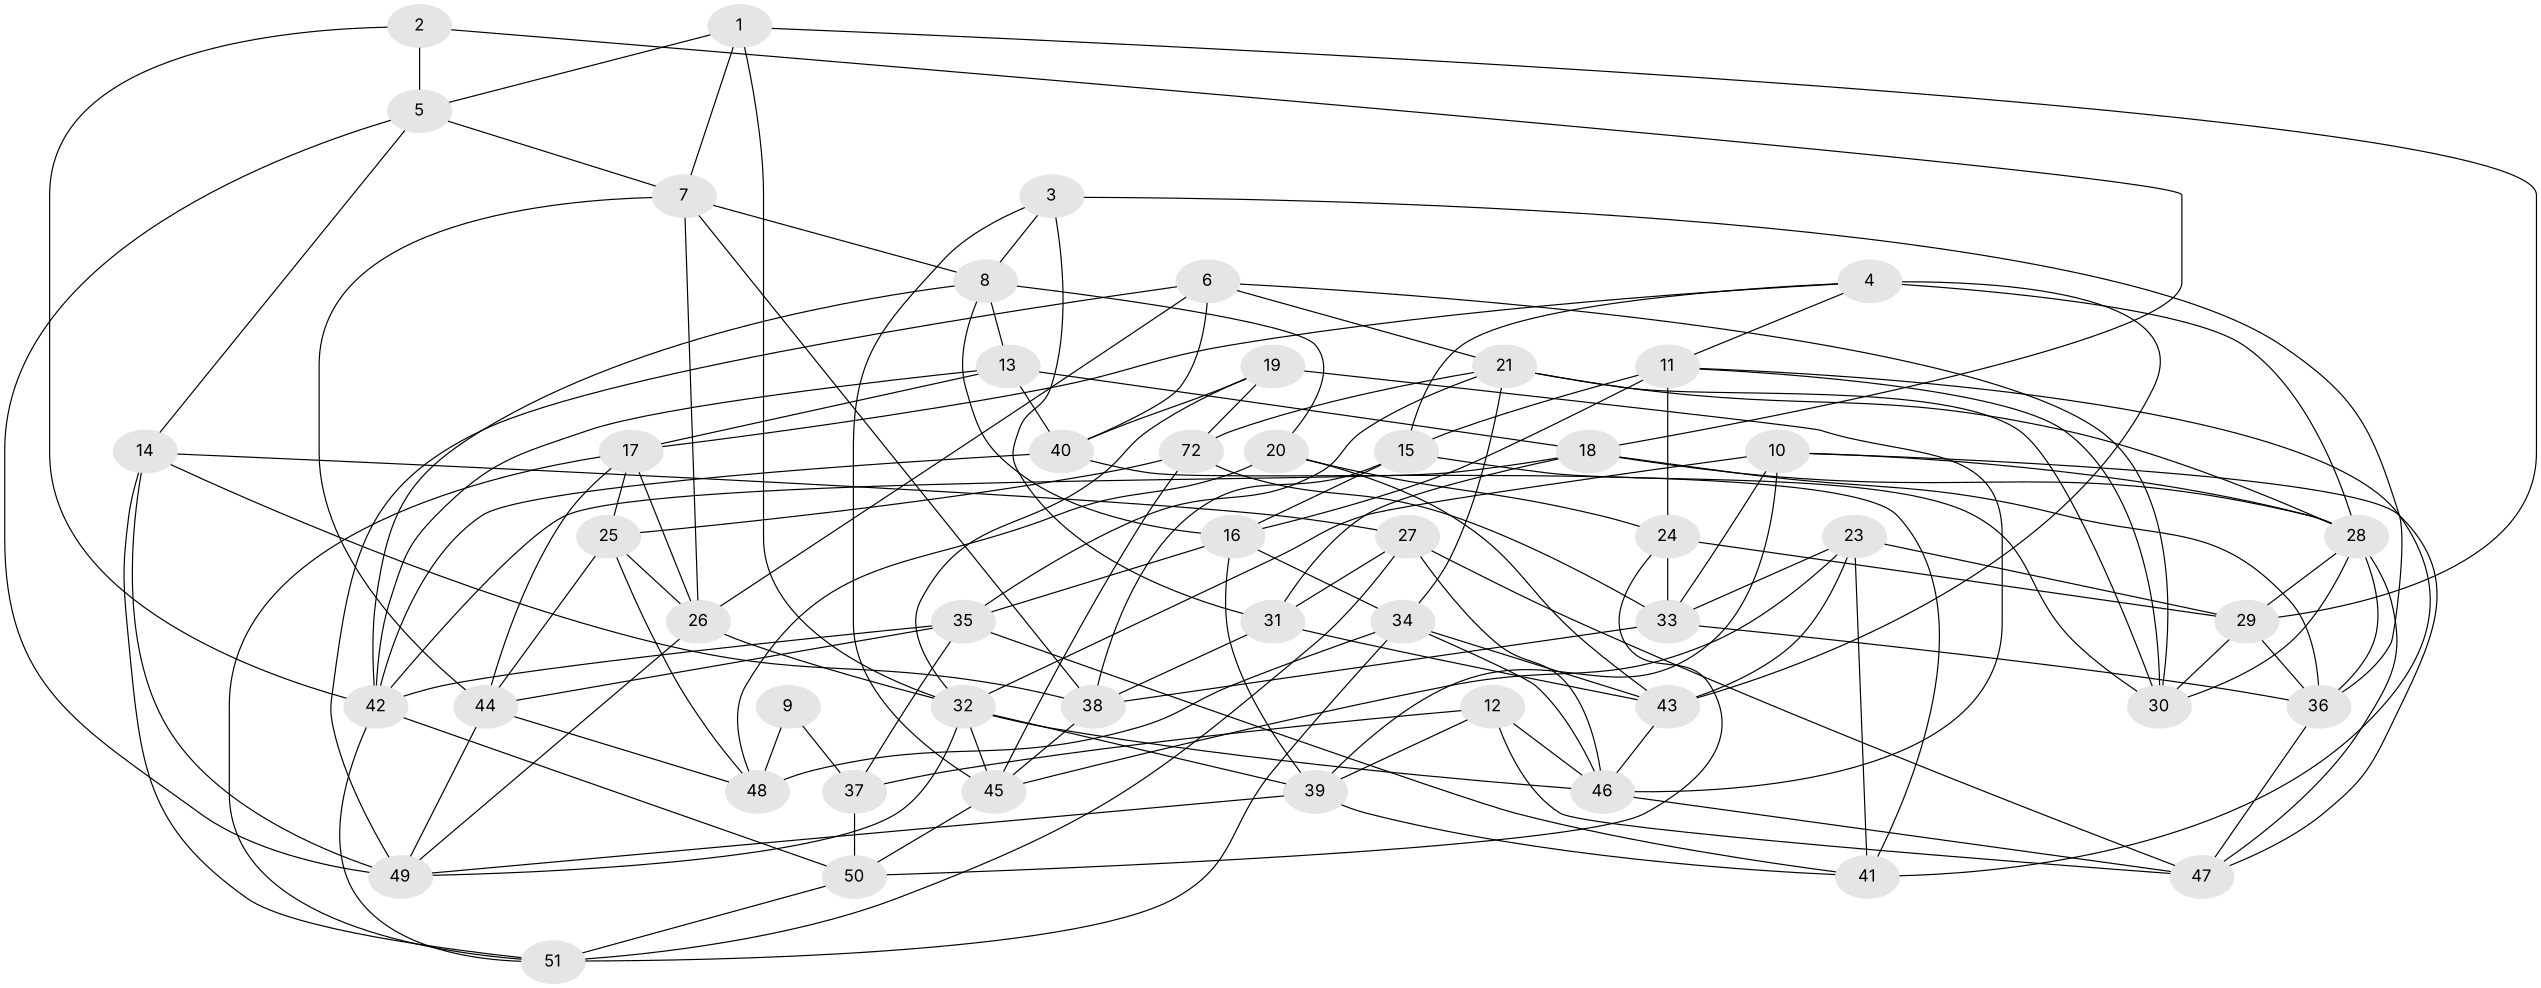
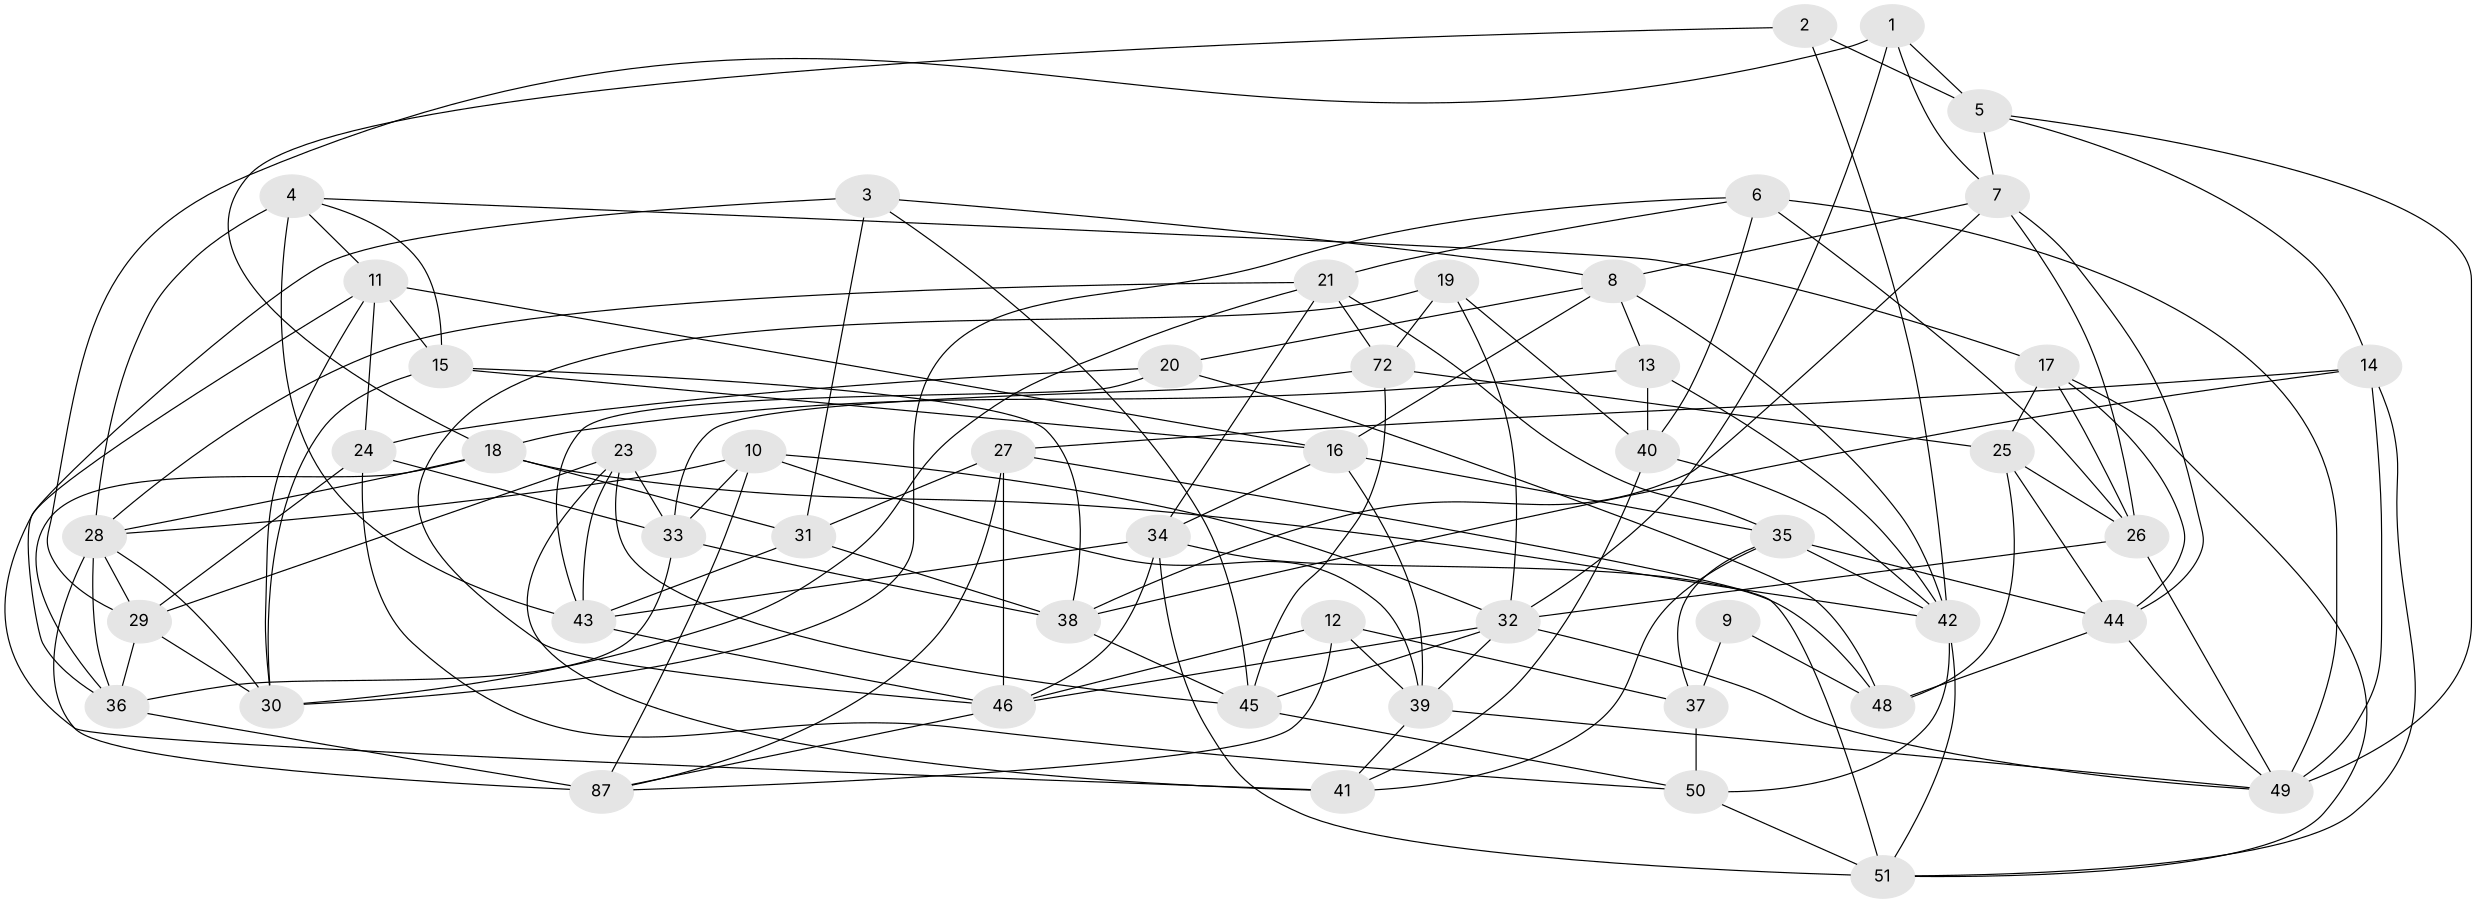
(820, 409) -> none
(2202, 877) -> (602, 792)
